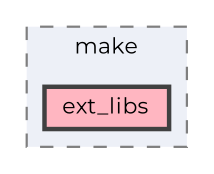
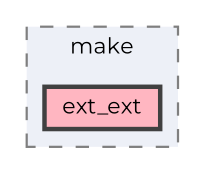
(107, 108) -> (102, 108)
